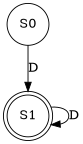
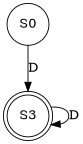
(28, 116) -> (28, 116)
